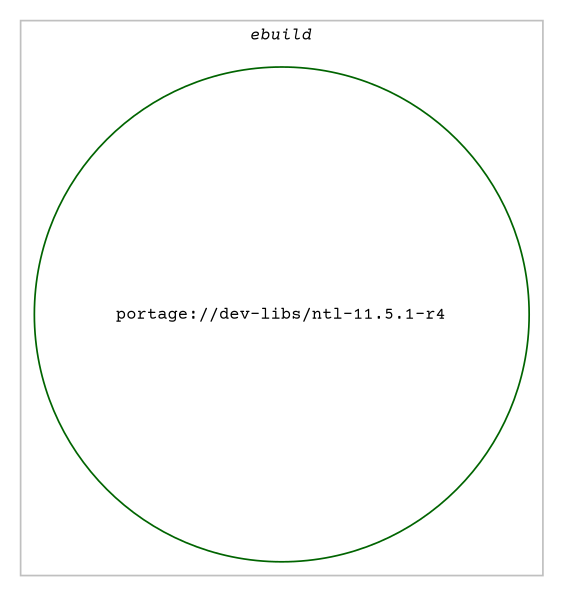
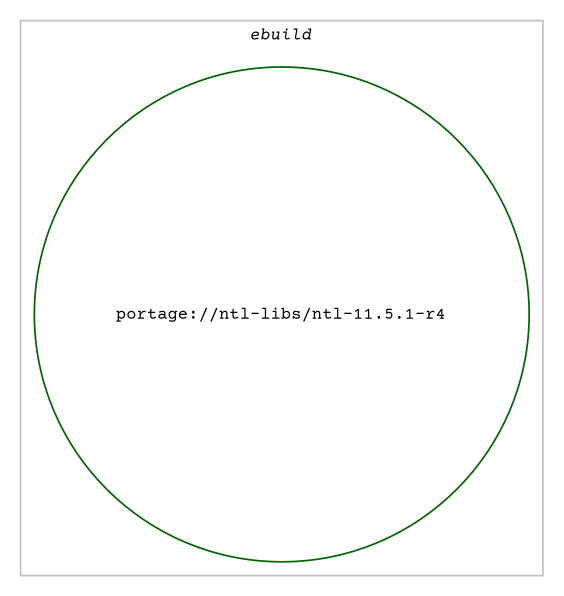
(282, 314) -> (282, 314)
